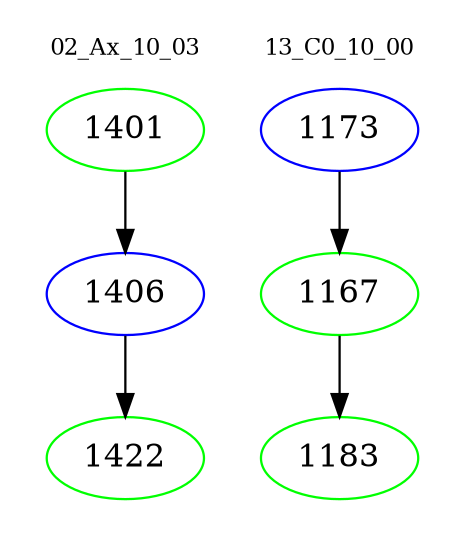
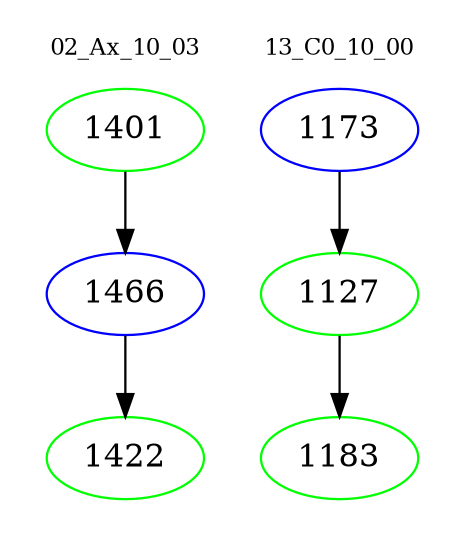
(125, 294) -> (125, 294)
(340, 294) -> (340, 294)
